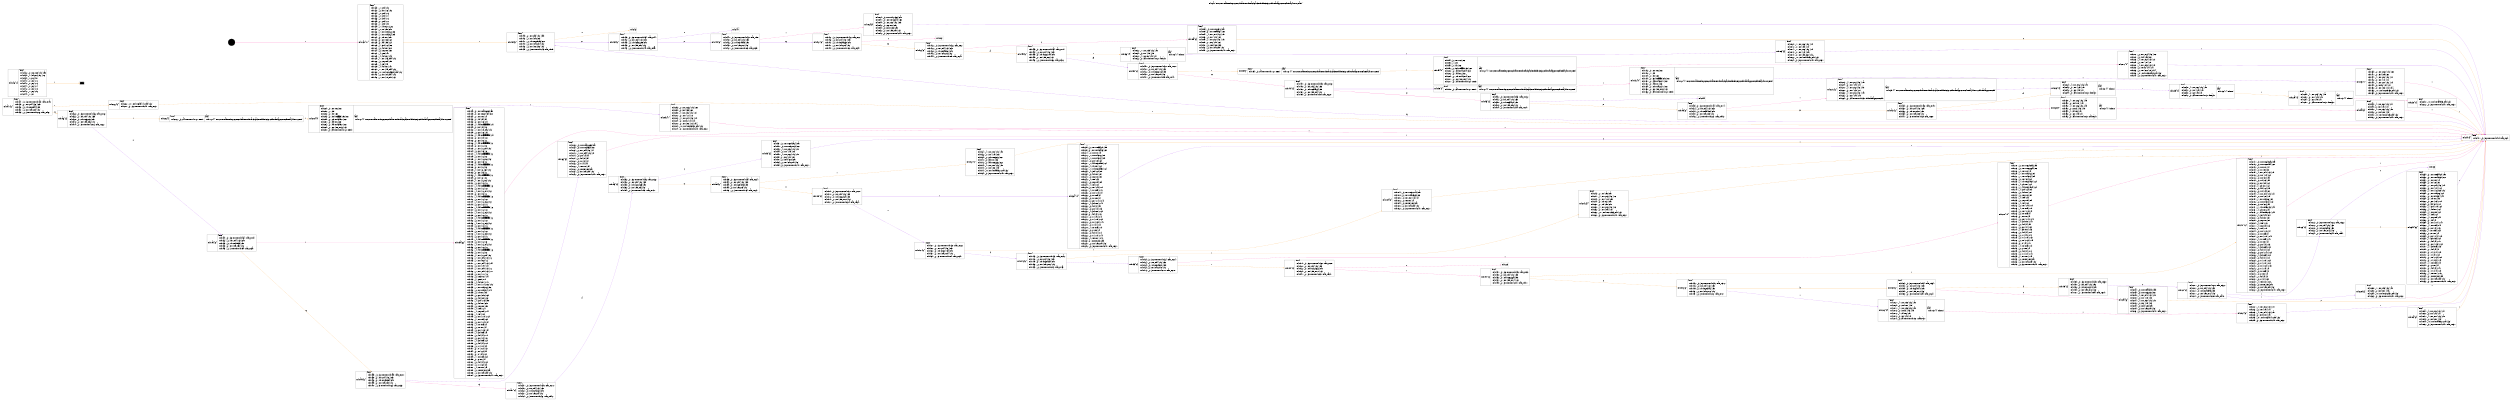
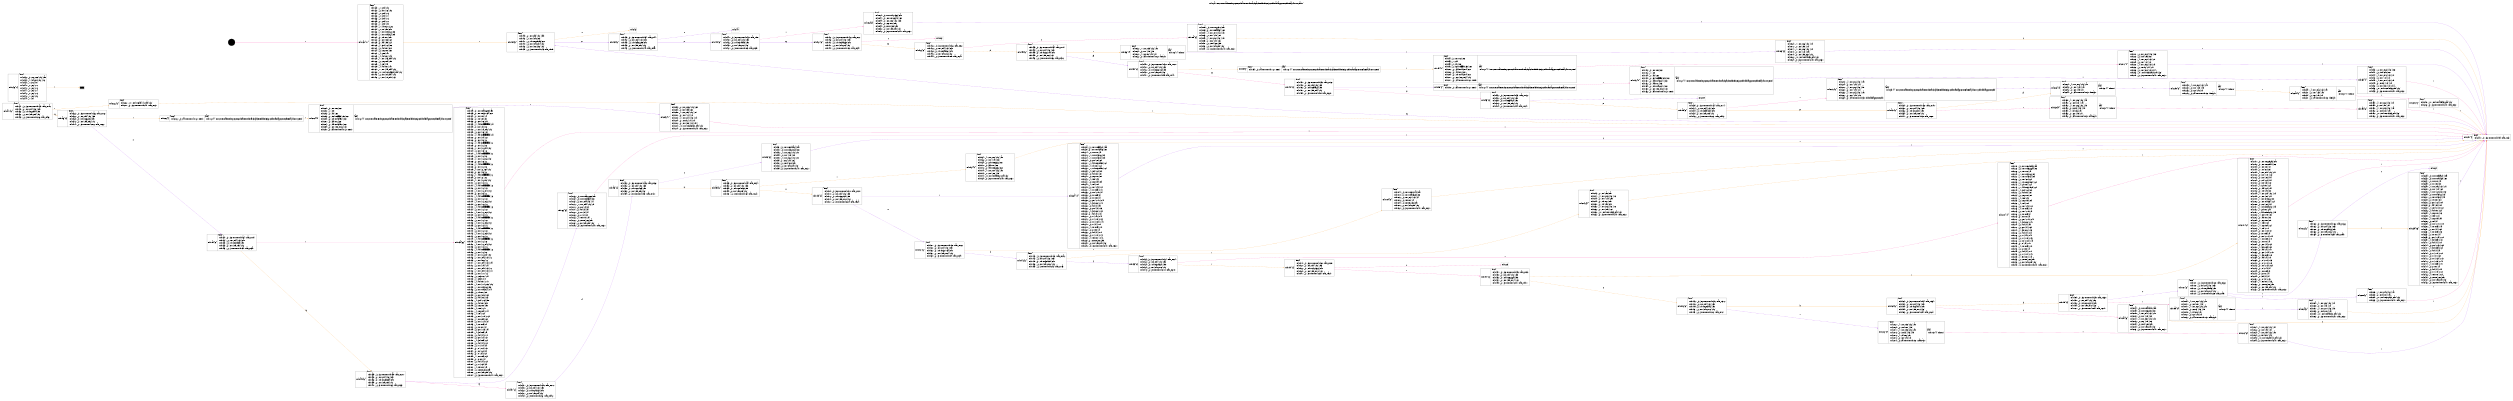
none -> (2202, 309)
